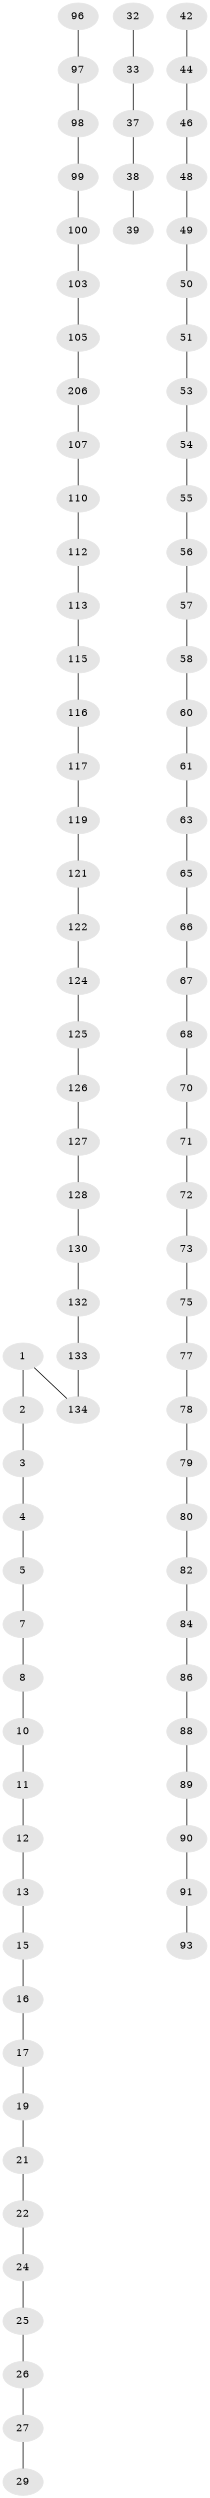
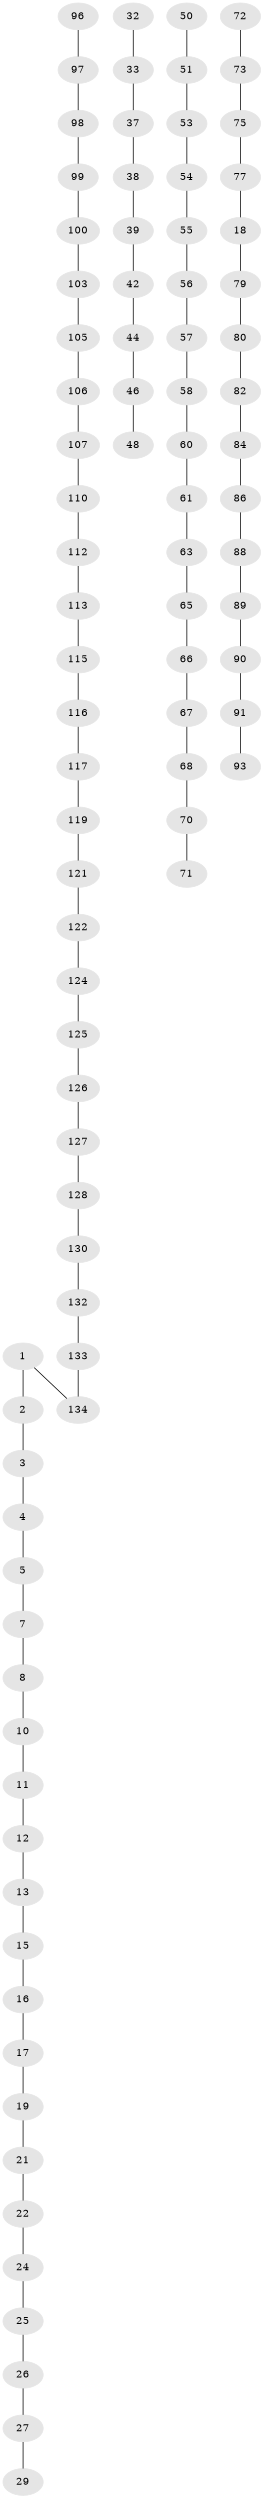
(187, 231) -> none
none -> (133, 258)
(78, 392) -> (78, 392)
(187, 1169) -> none
(187, 1410) -> (240, 231)
